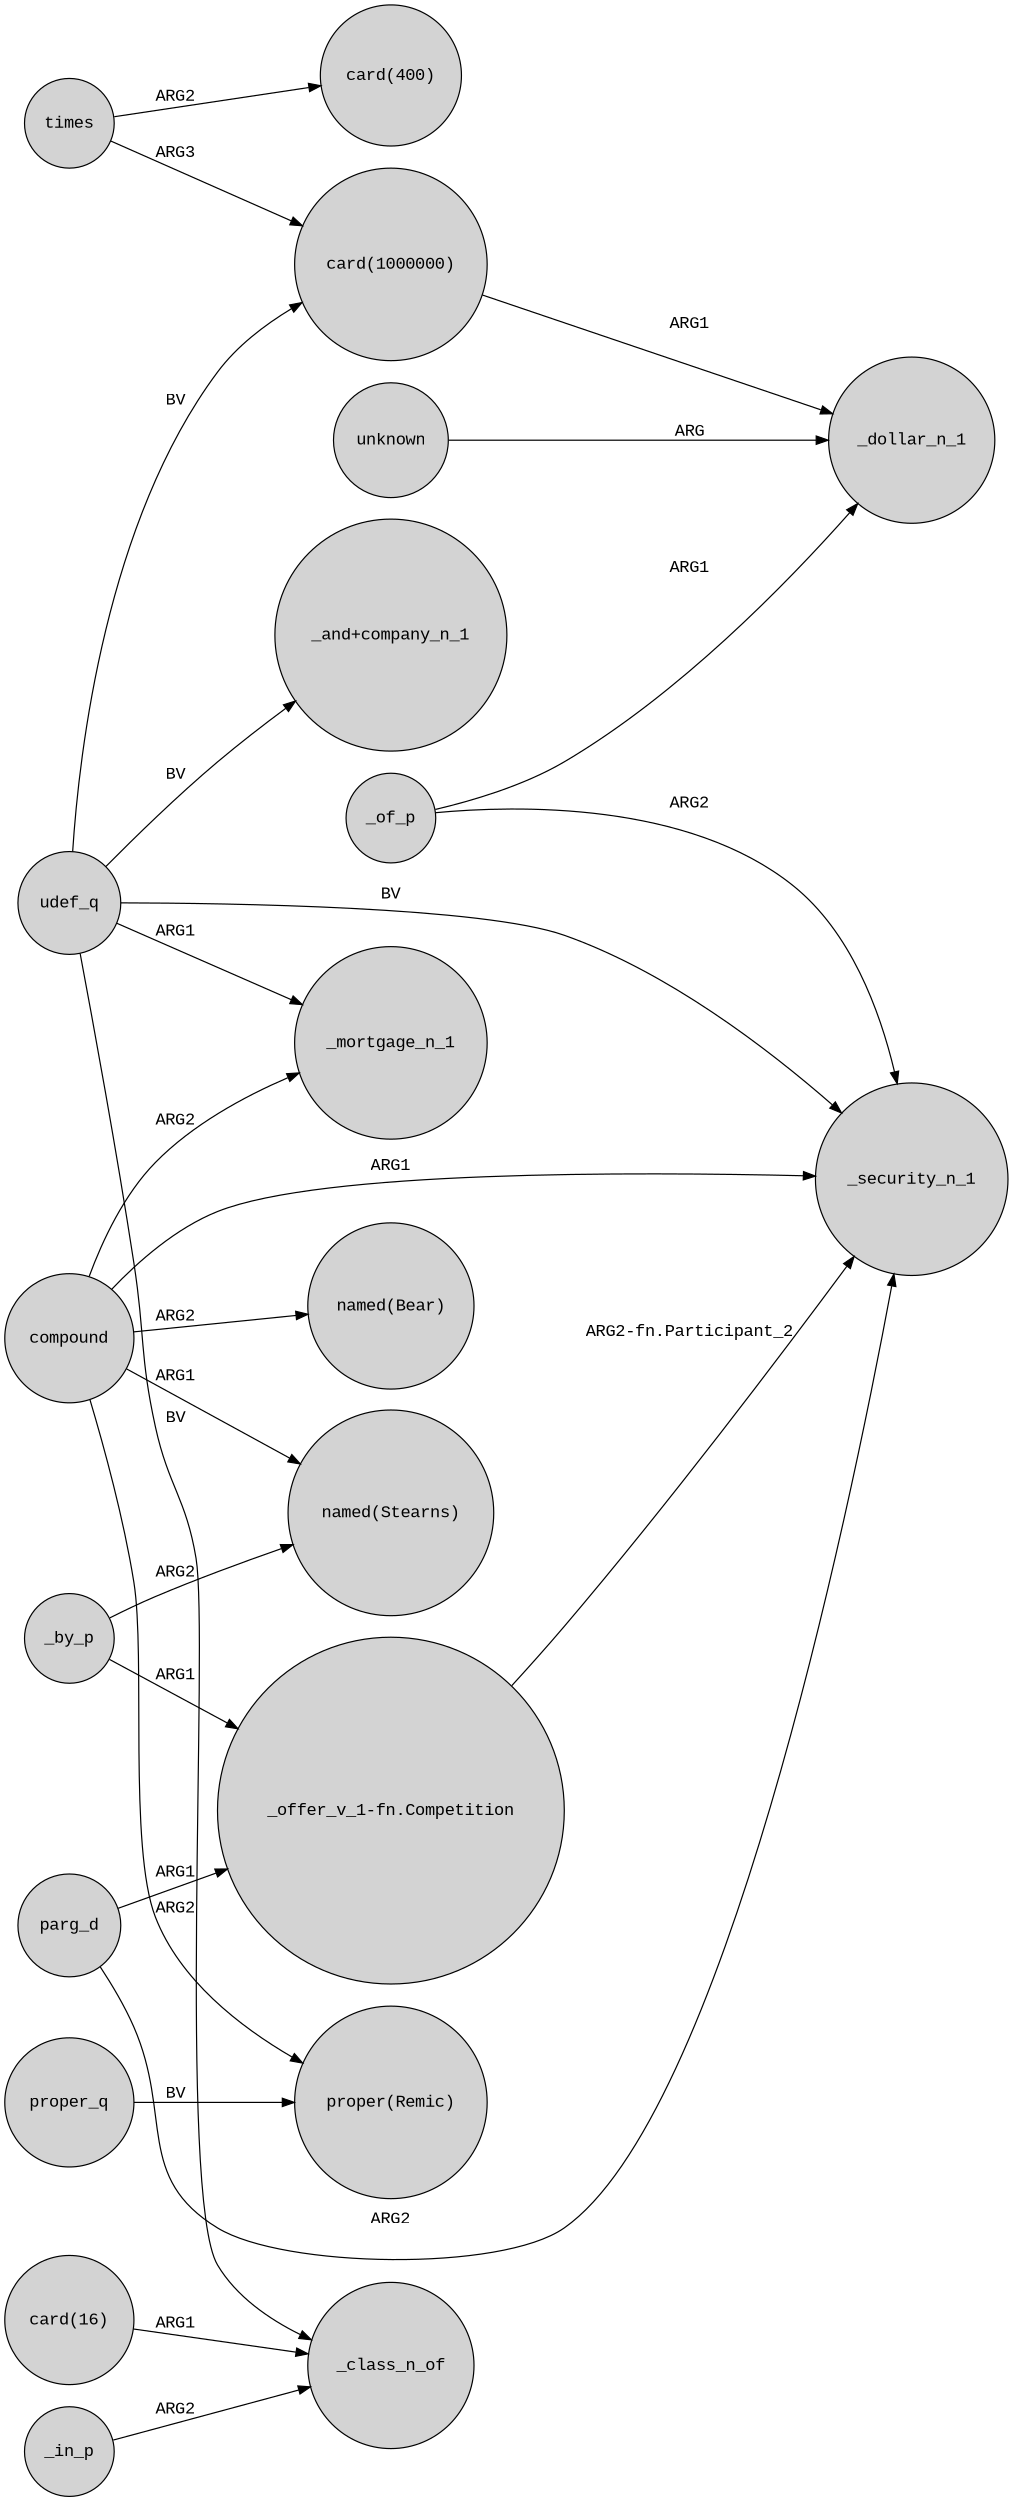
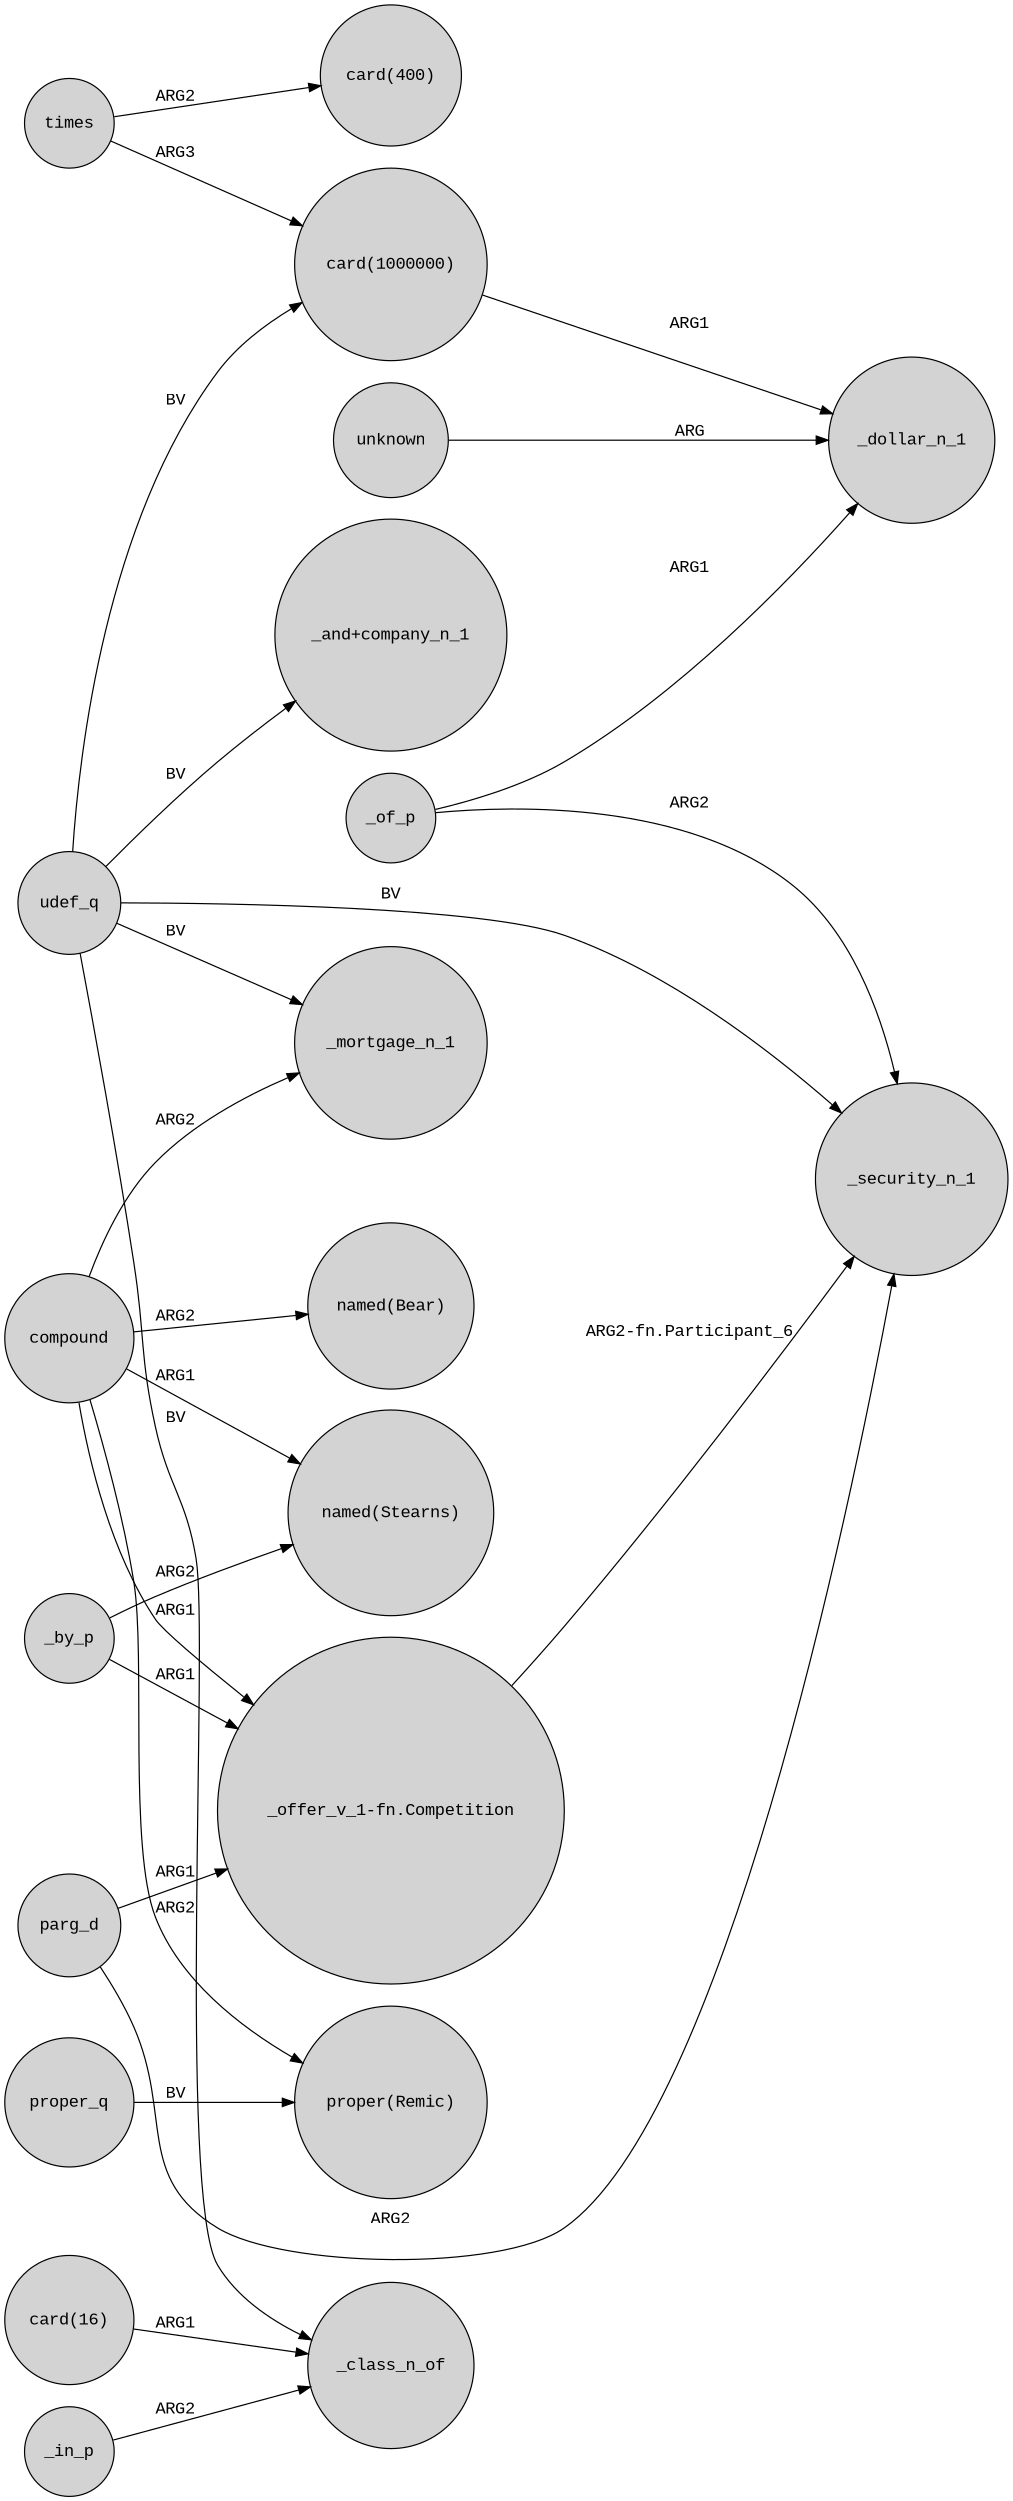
(176, 931) -> (176, 931)
(443, 1179) -> (121, 1554)
(690, 1332) -> (690, 1332)
